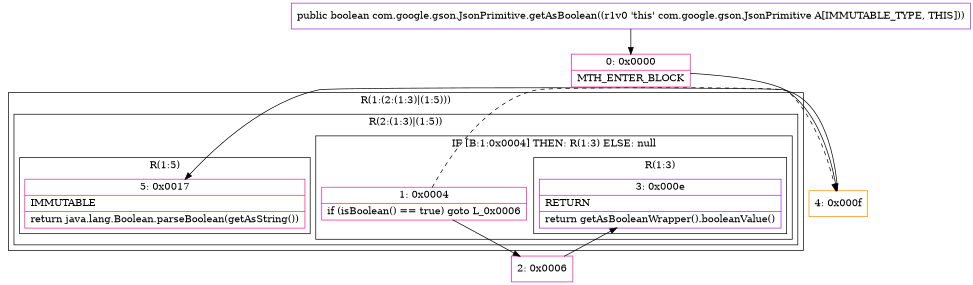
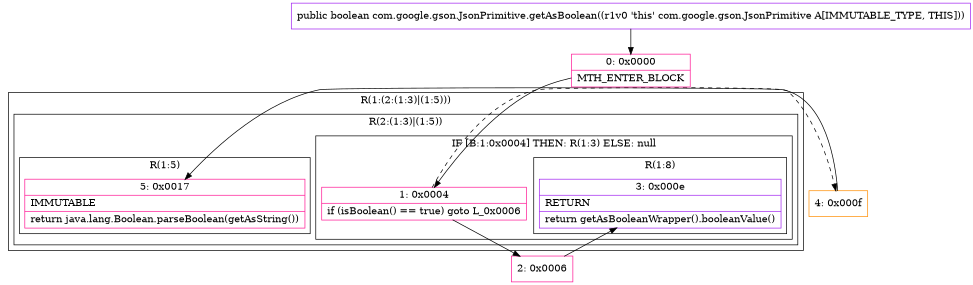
(772, 85) -> (493, 121)
(660, 166) -> (660, 166)
